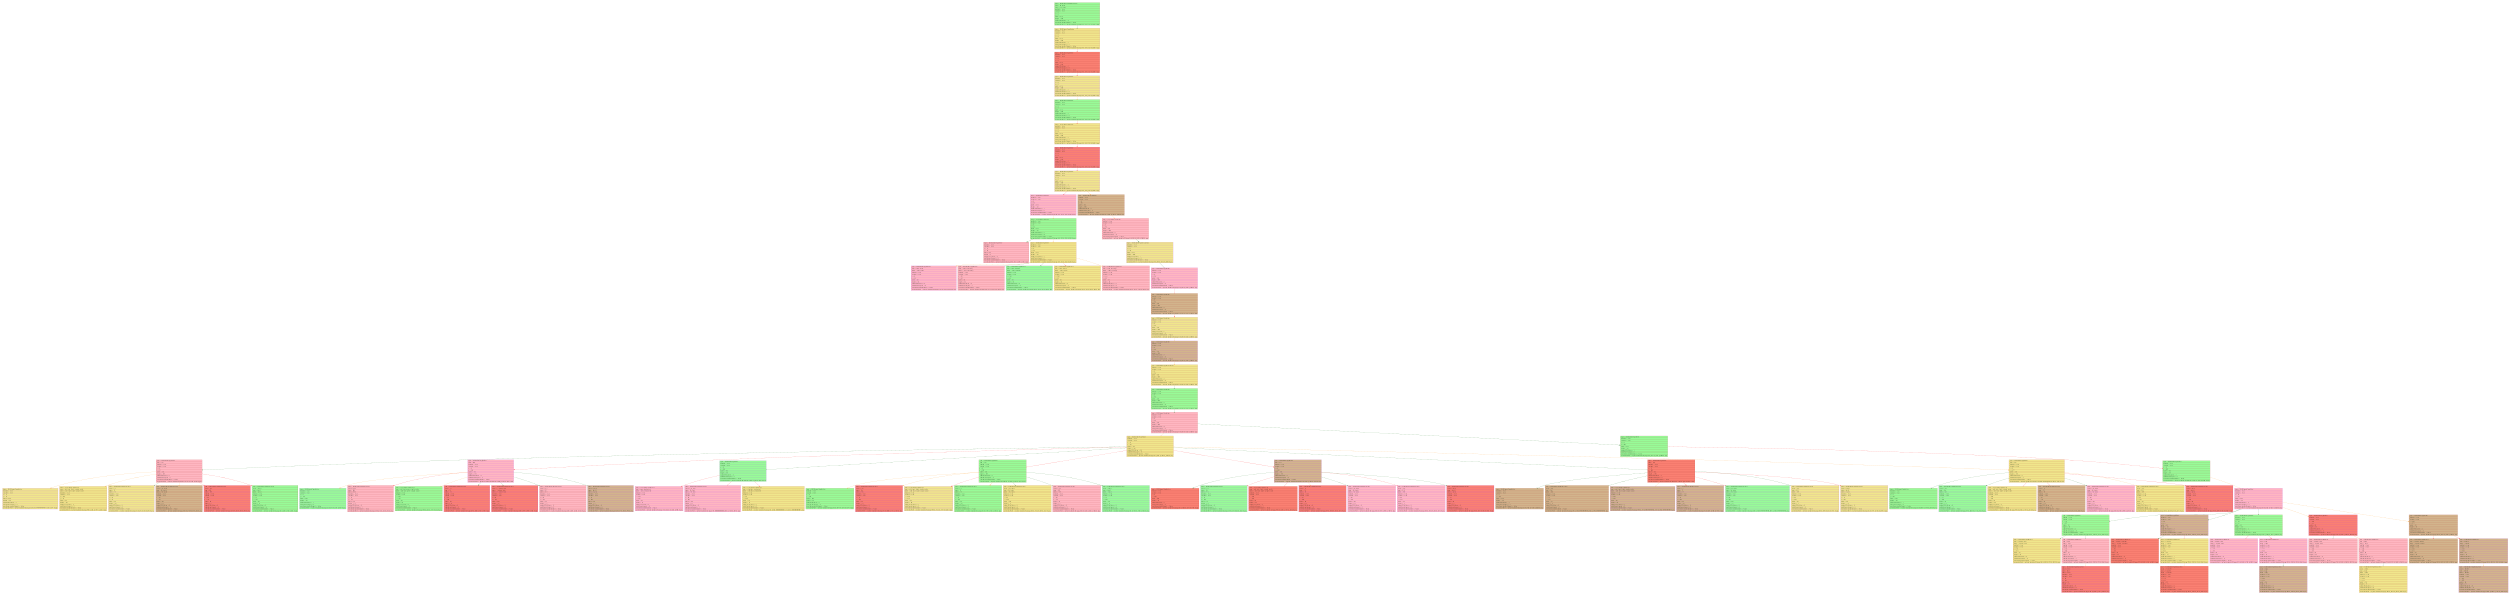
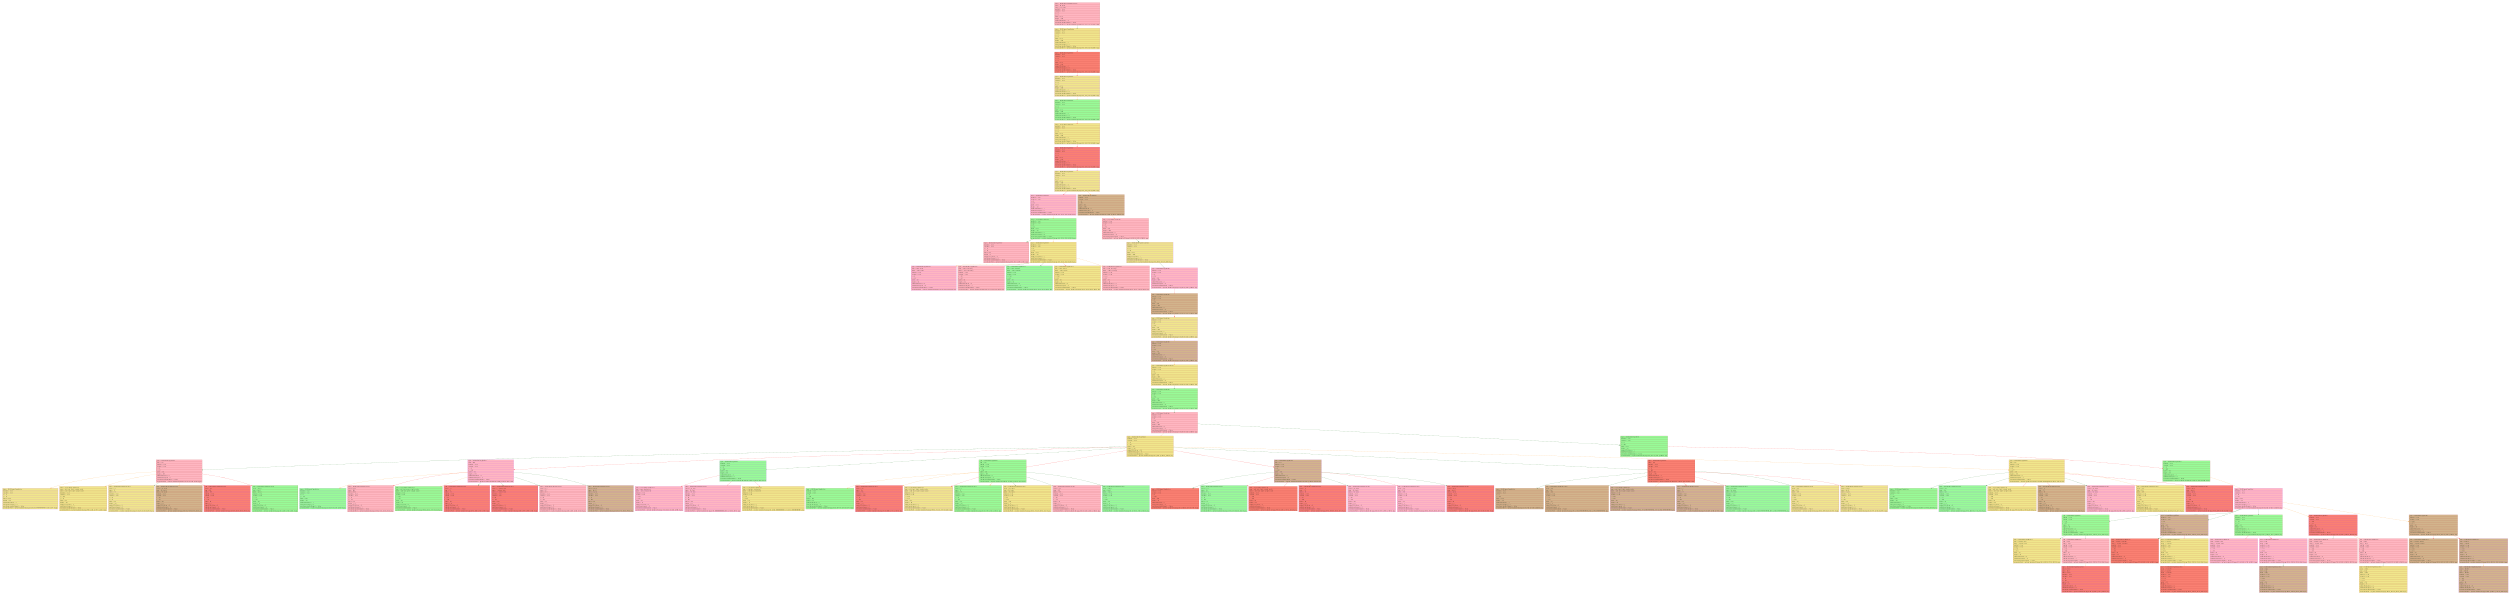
(1077, 14) -> (1077, 14)
